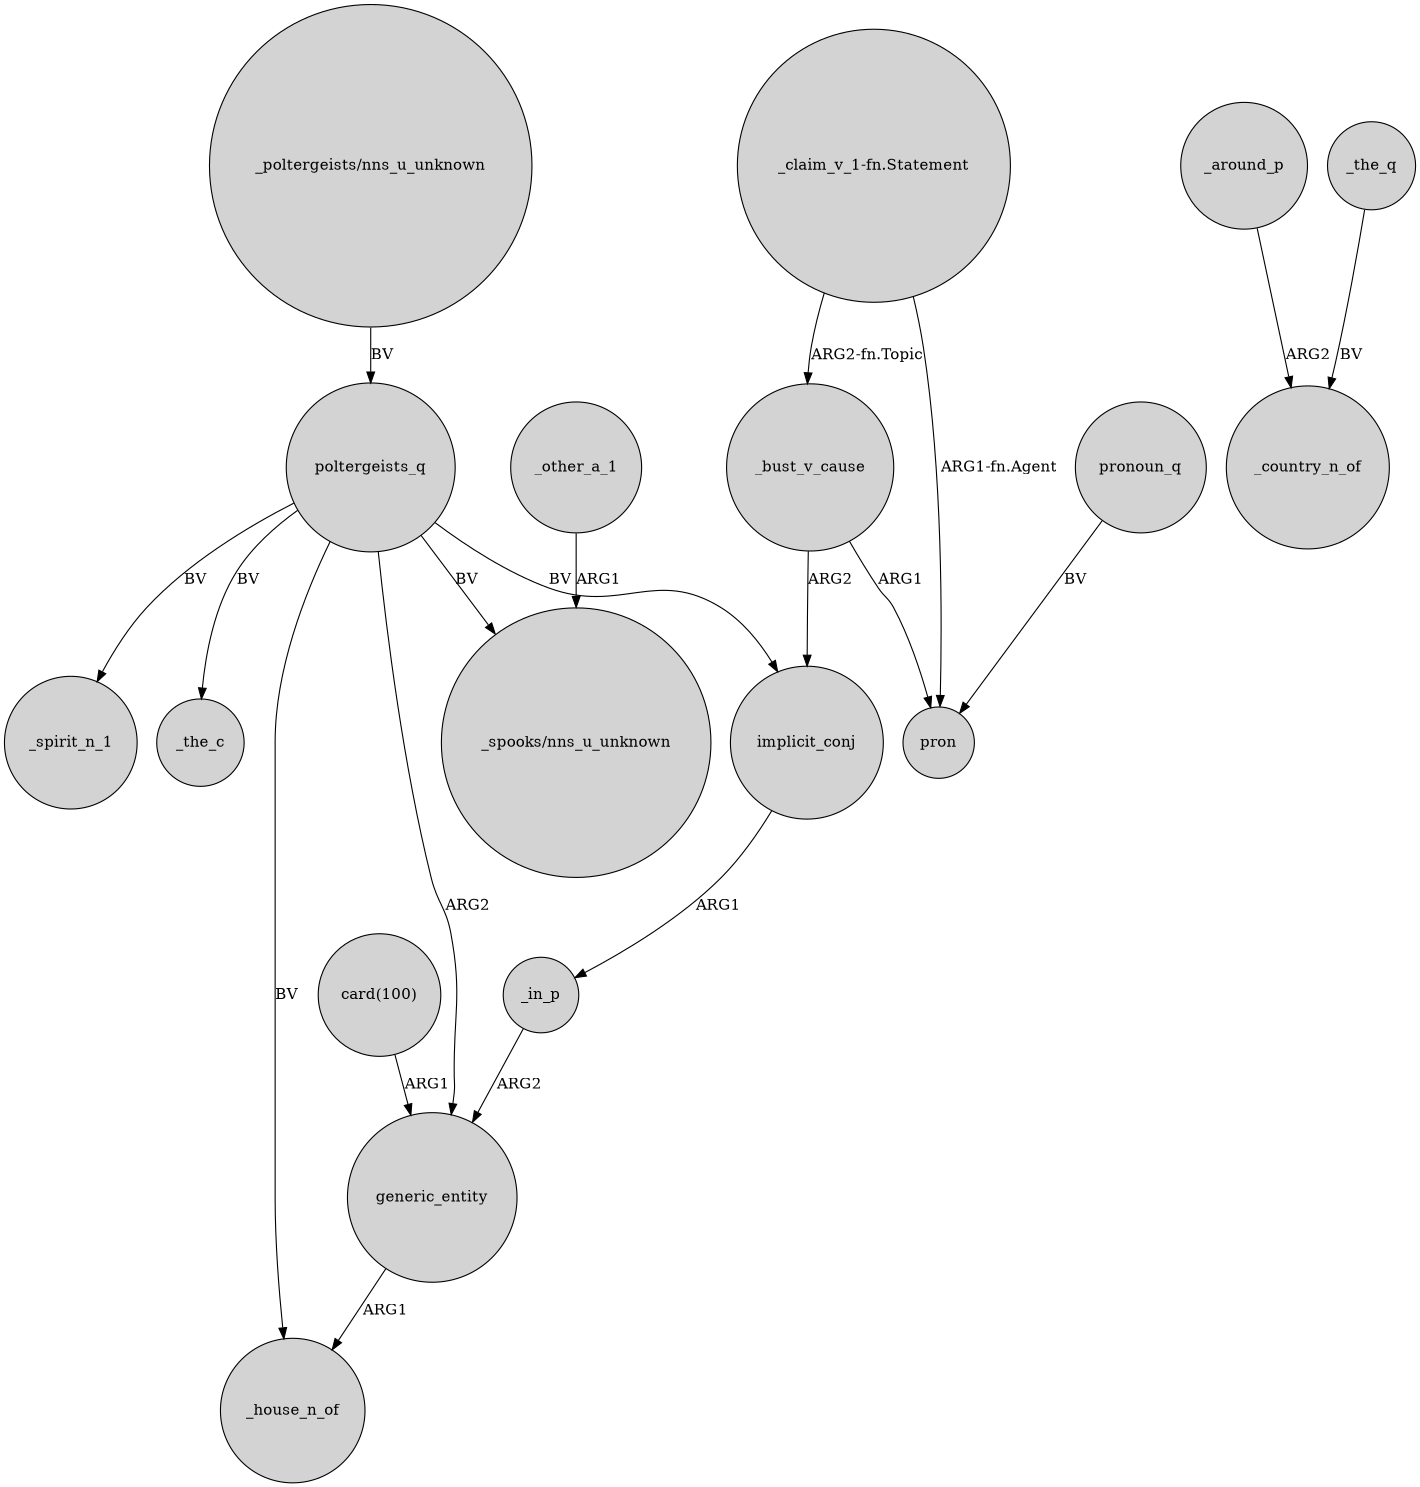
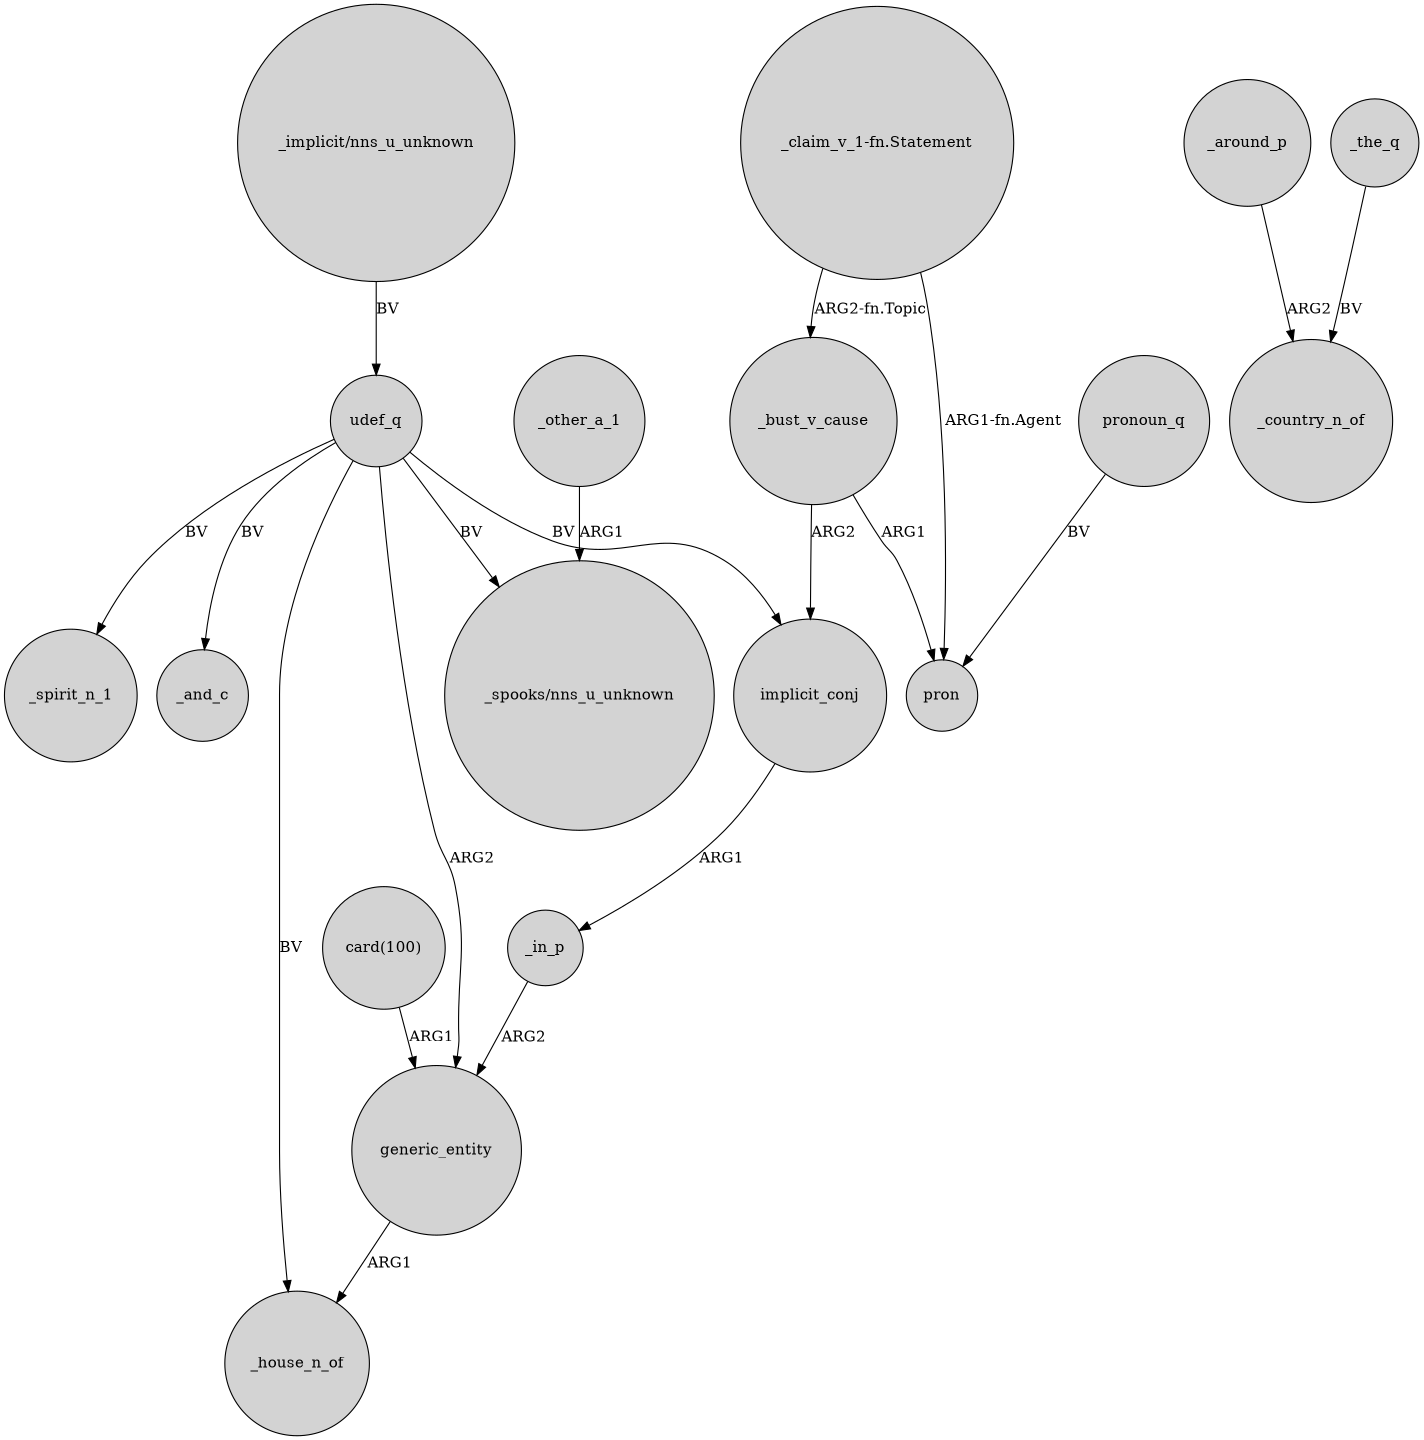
(371, 166) -> (376, 143)
(371, 467) -> (376, 421)
(200, 743) -> (203, 696)
